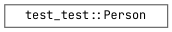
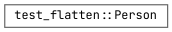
(86, 16) -> (86, 16)
